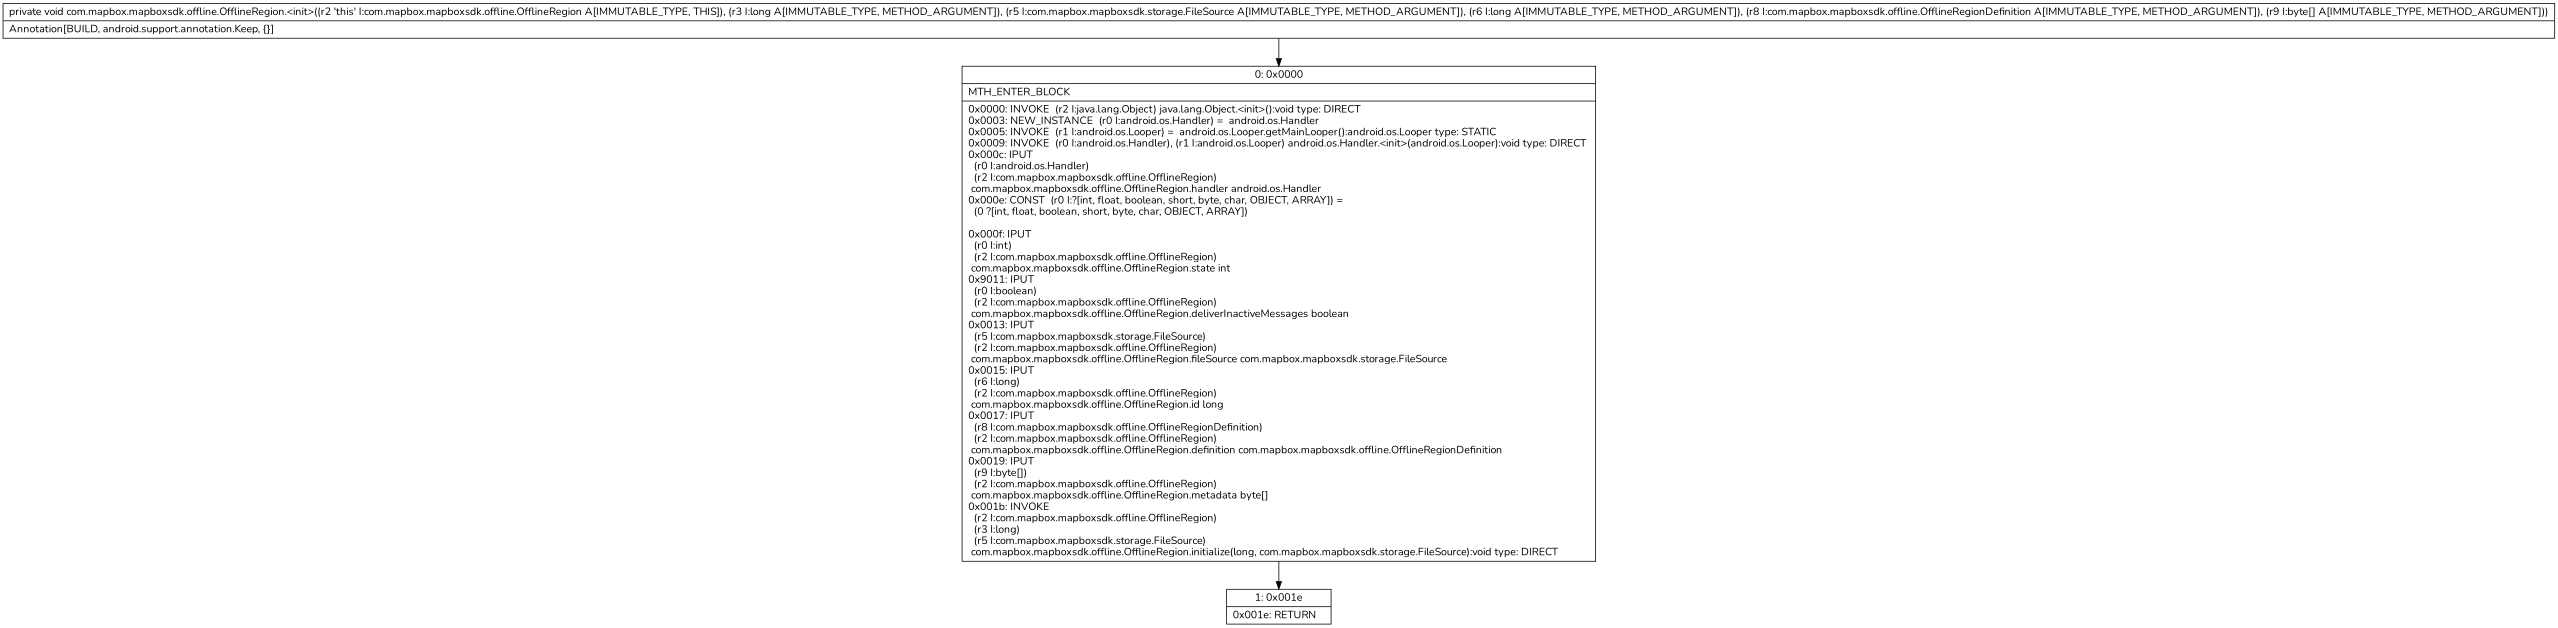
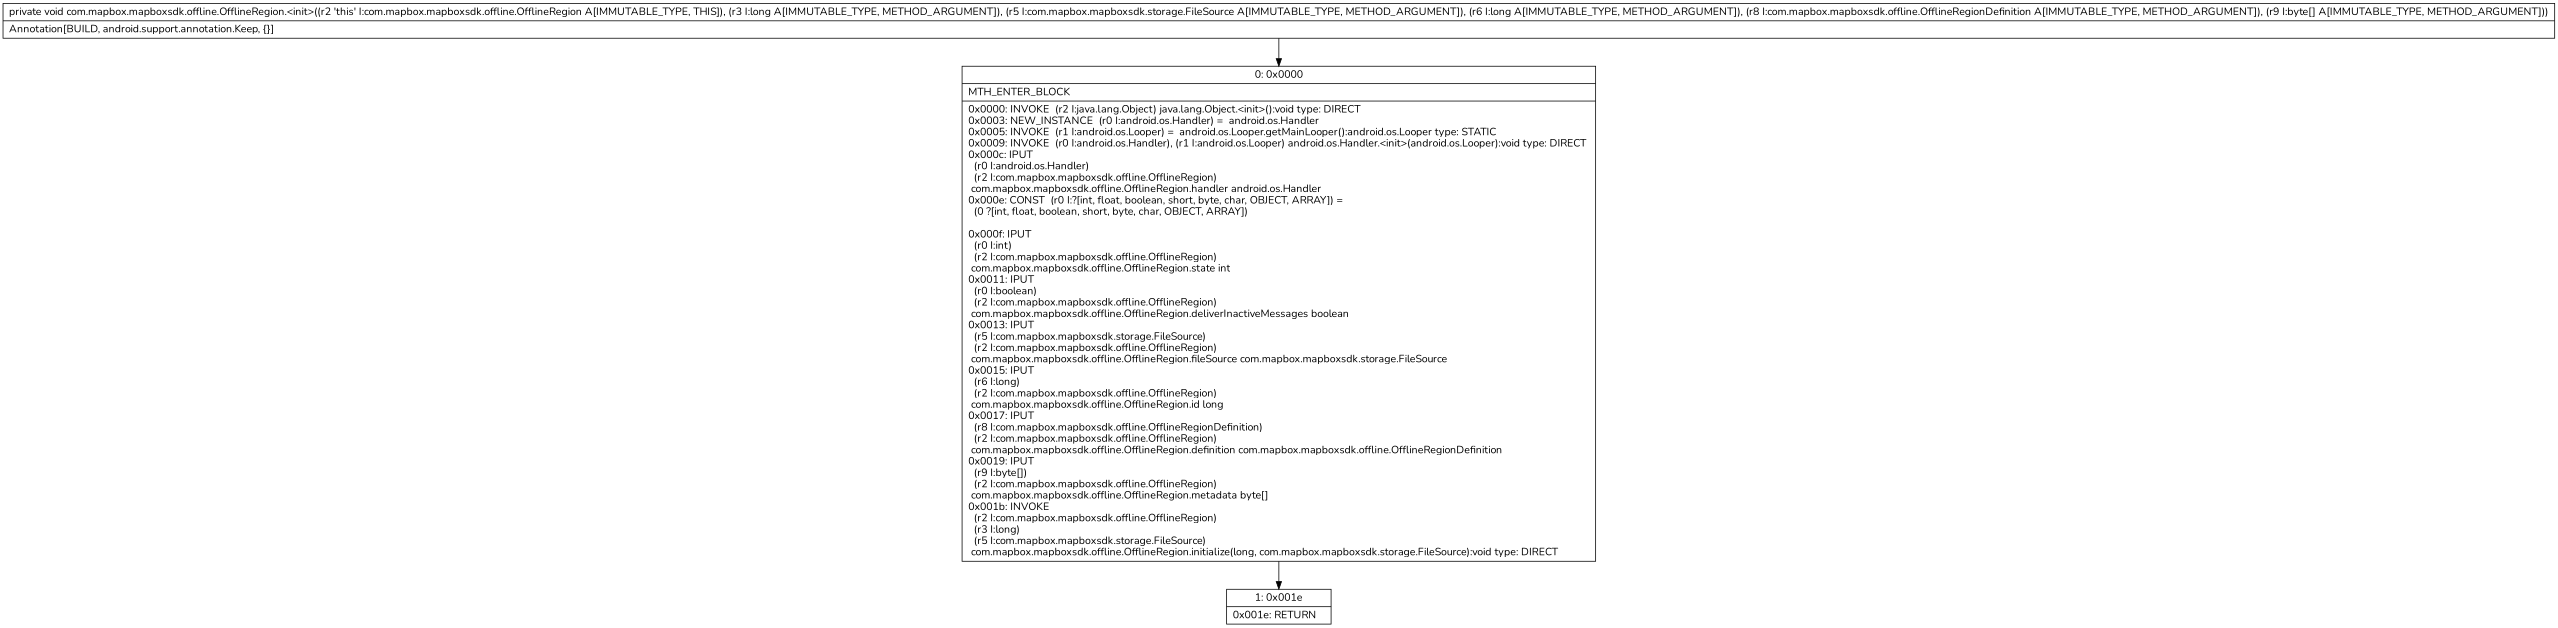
(1004, 280) -> (1004, 280)
